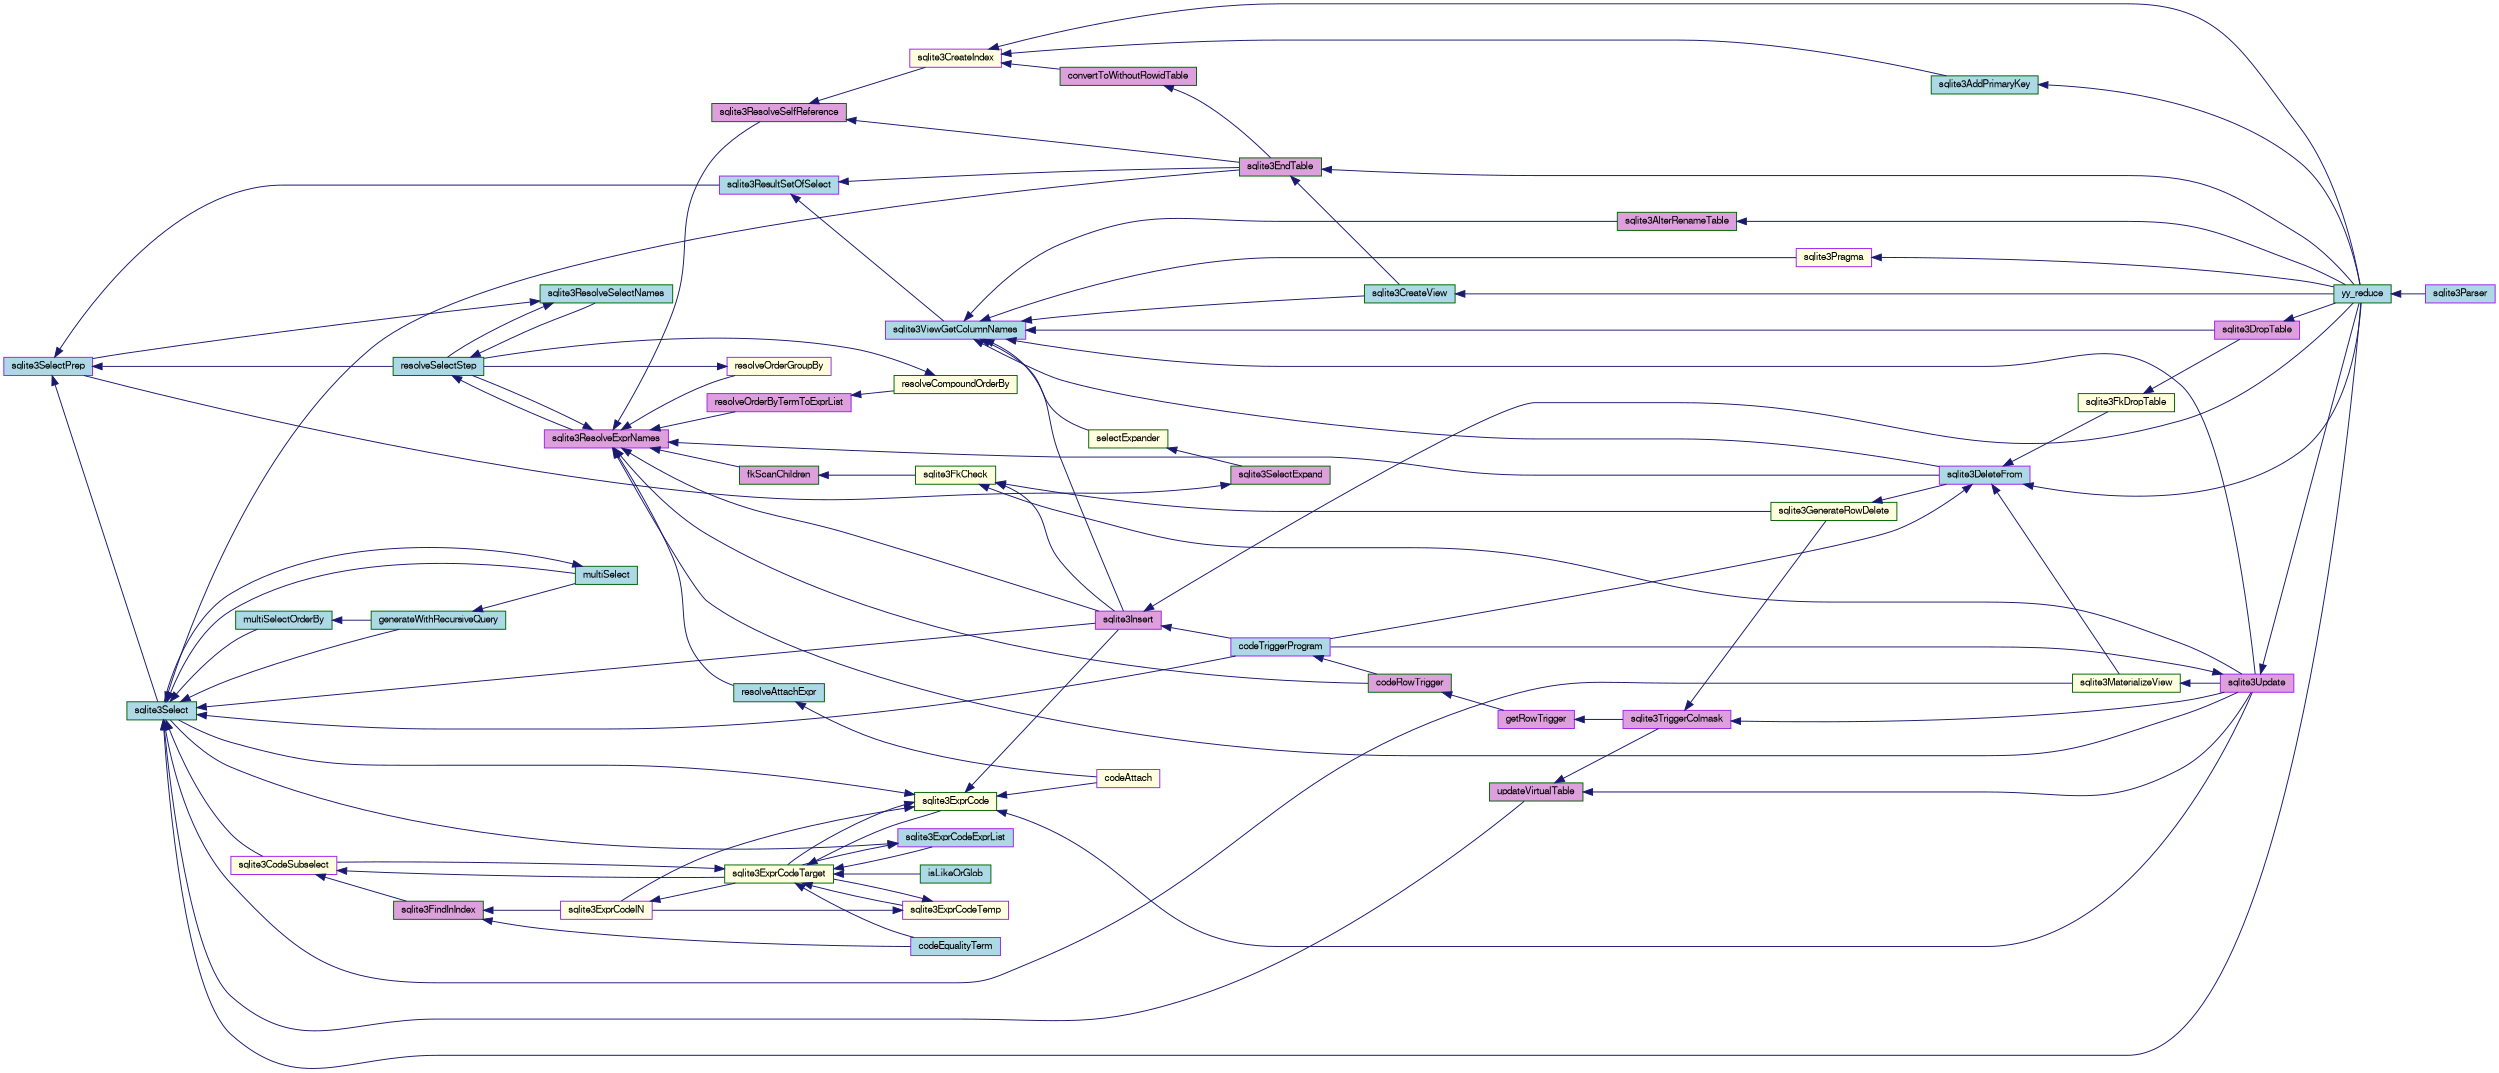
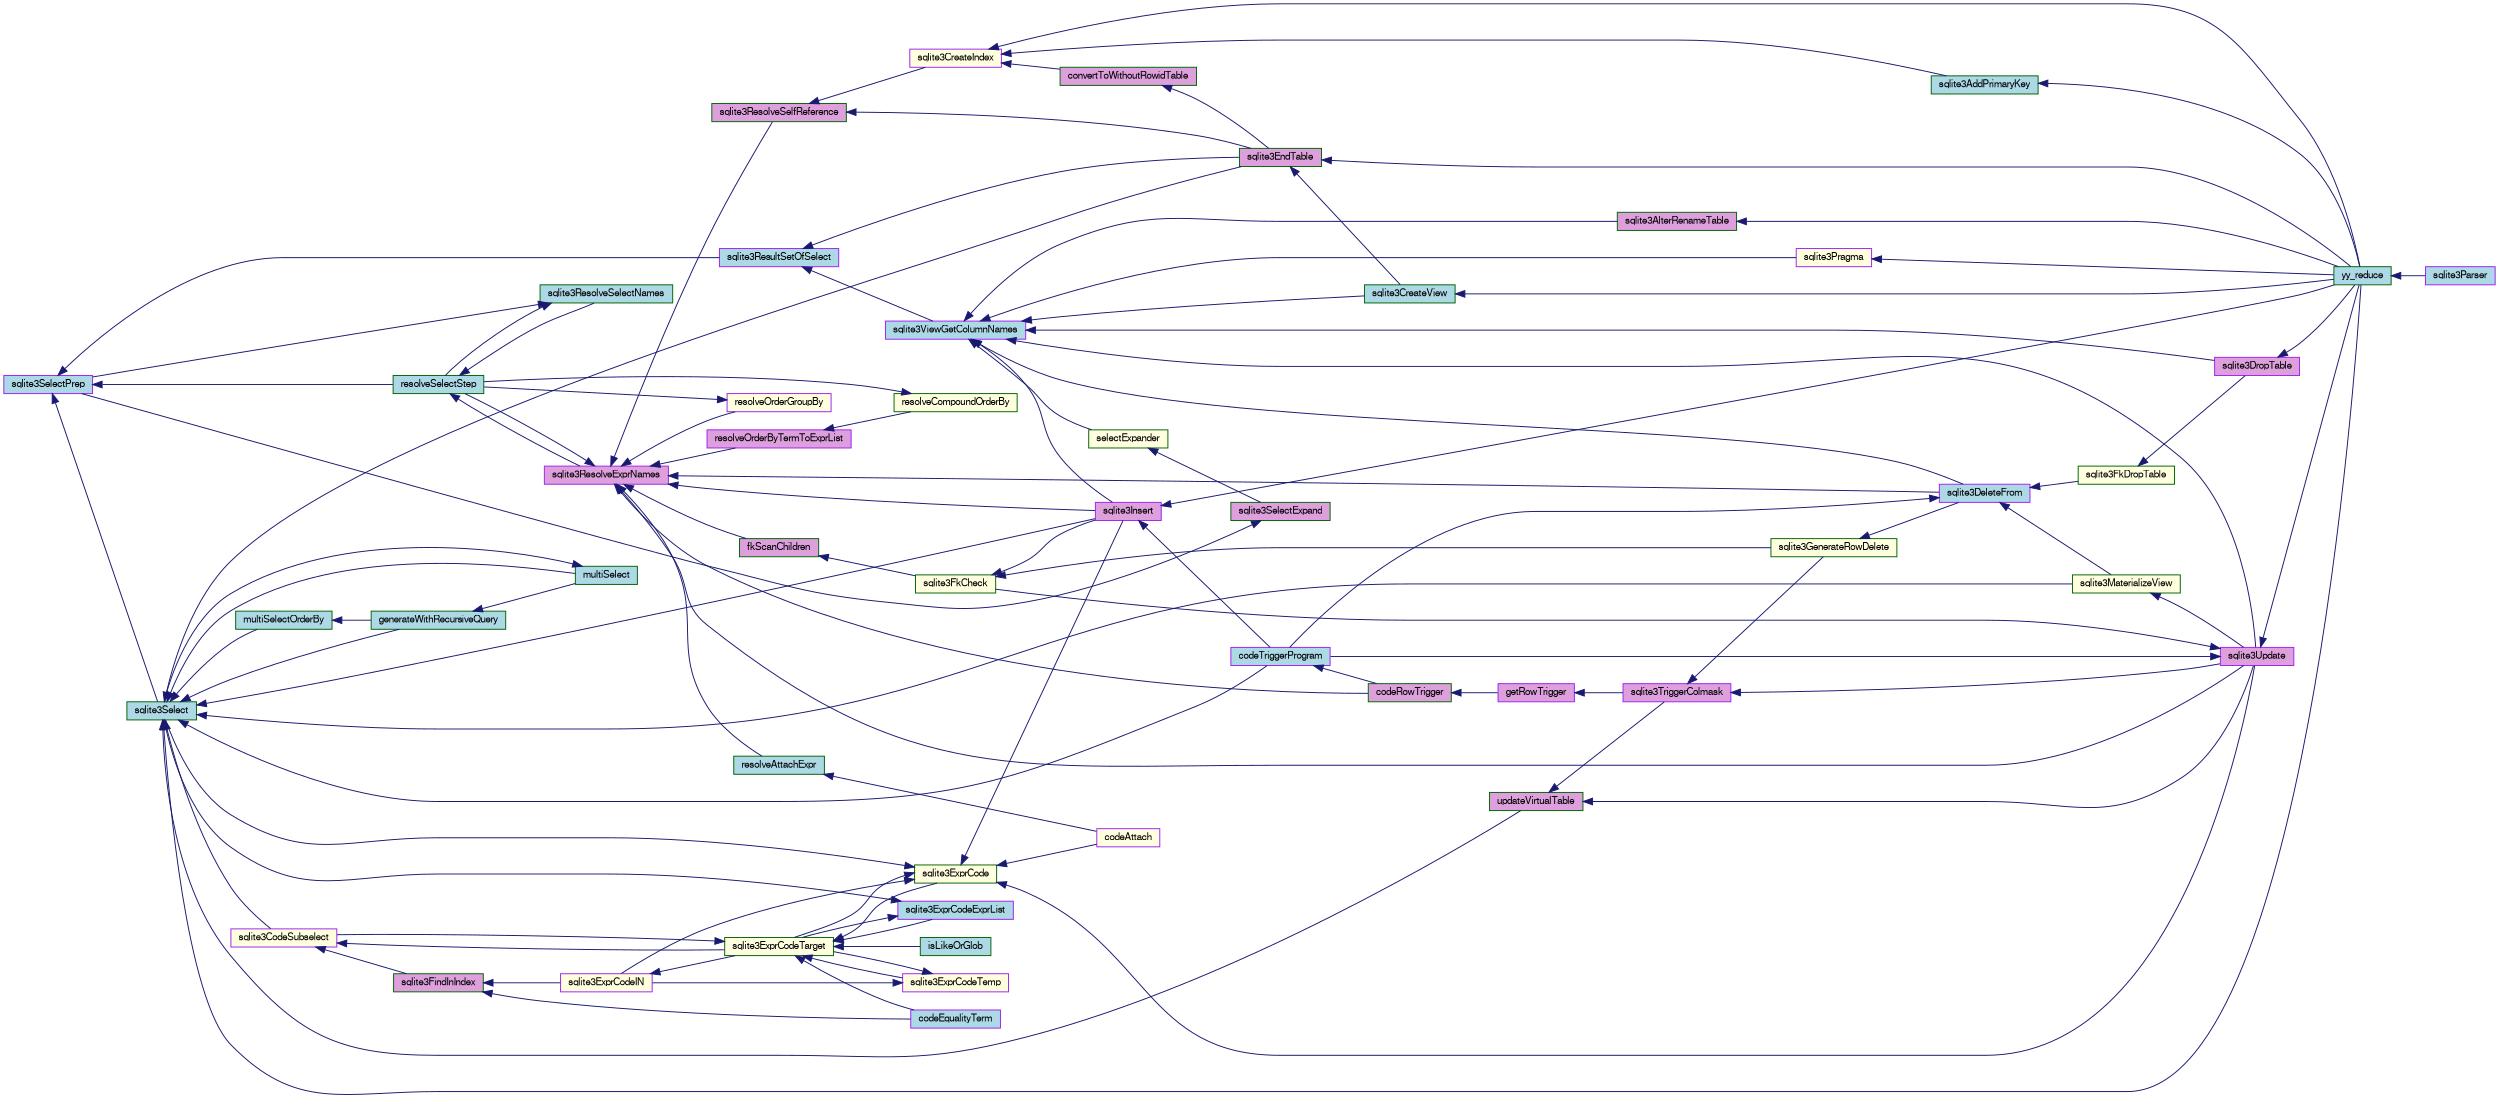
(2251, 477) -> none
(1618, 574) -> (1603, 620)
